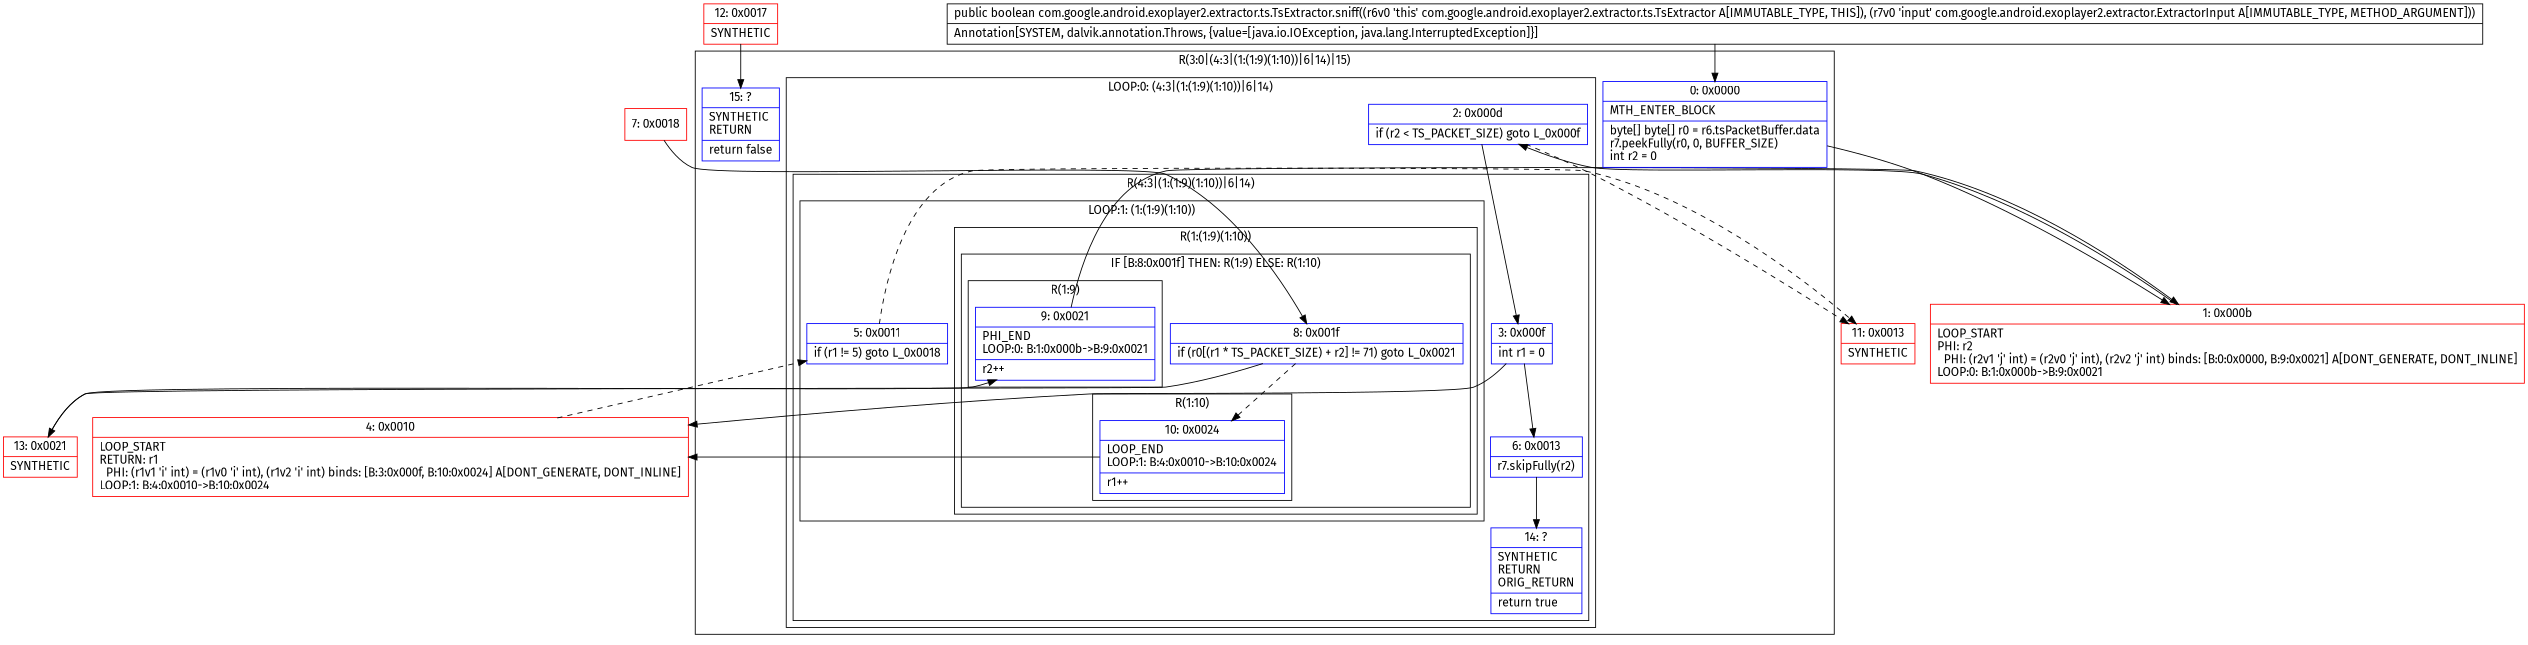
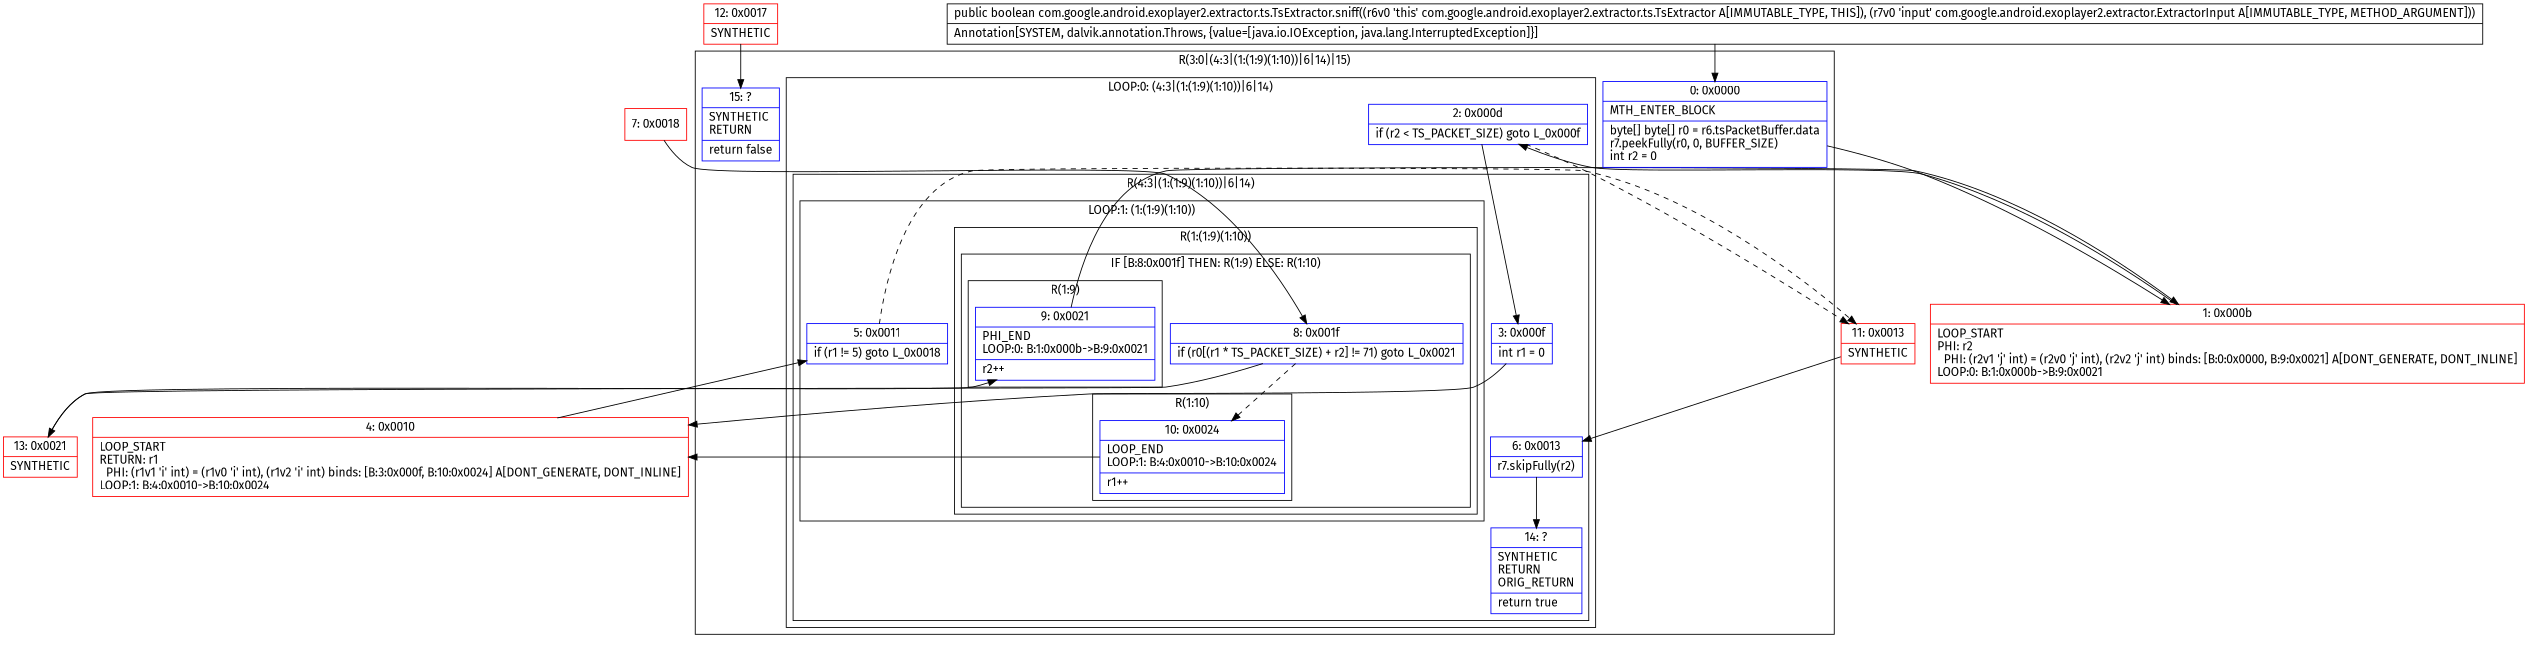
(660, 395) -> (660, 395)
(1529, 396) -> (1716, 398)
